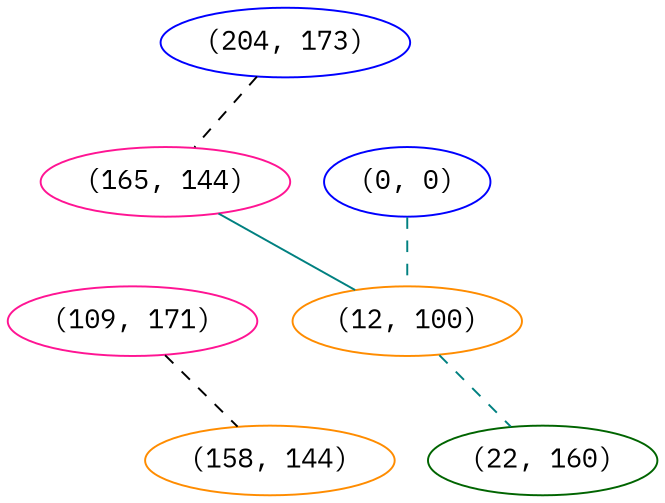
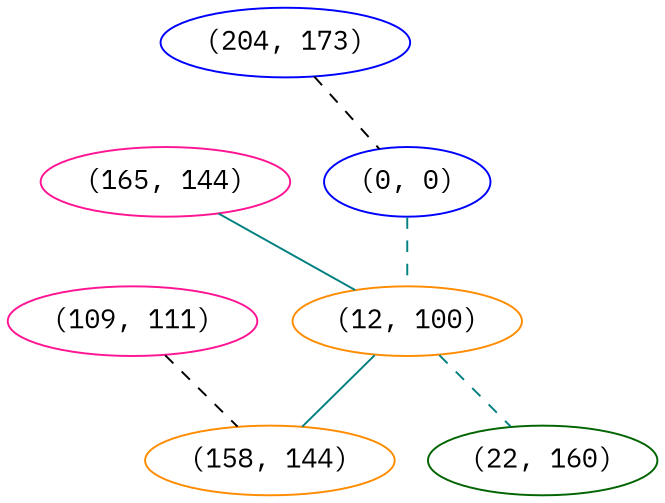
(226, 112) -> (347, 113)
(133, 321) -> (133, 321)
none -> (338, 391)
